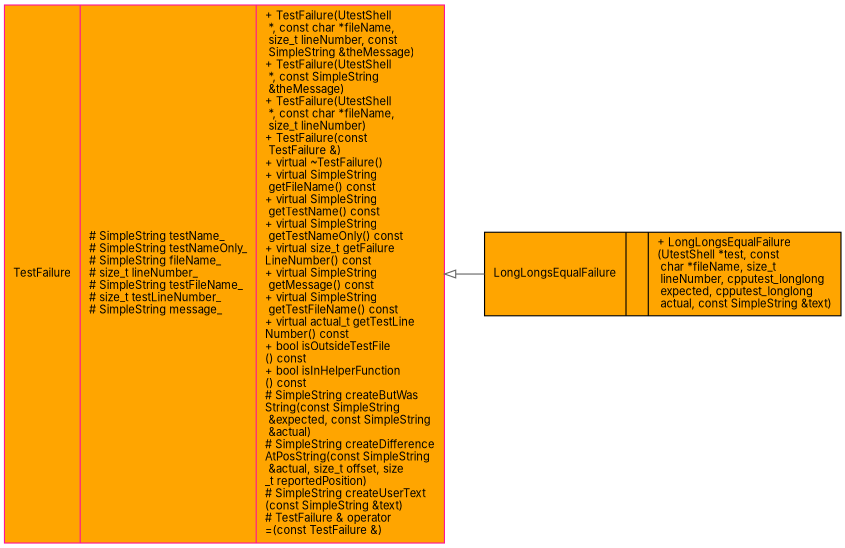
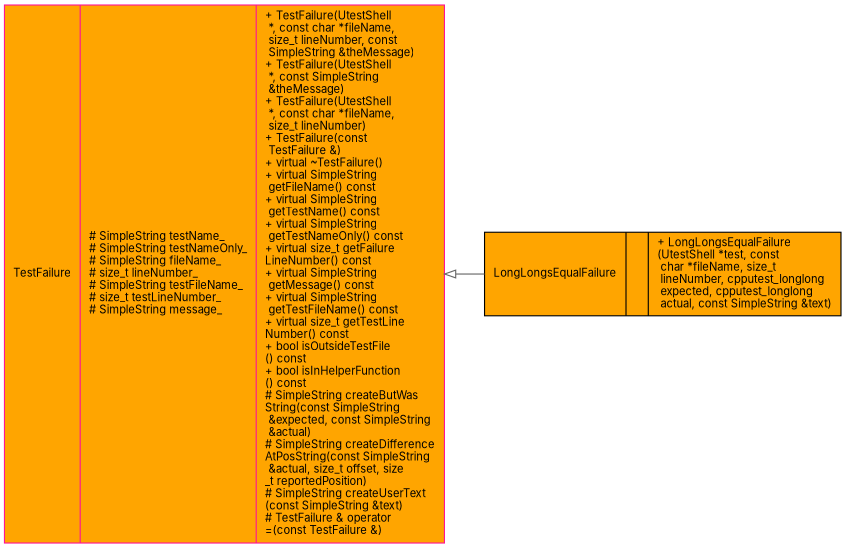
(340, 322) -> (335, 322)
